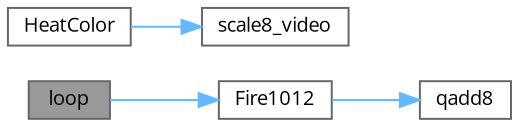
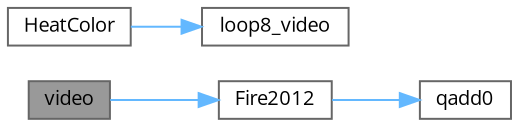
(275, 27) -> (275, 27)
(69, 100) -> (69, 100)
(275, 100) -> (275, 100)
(465, 100) -> (465, 100)
